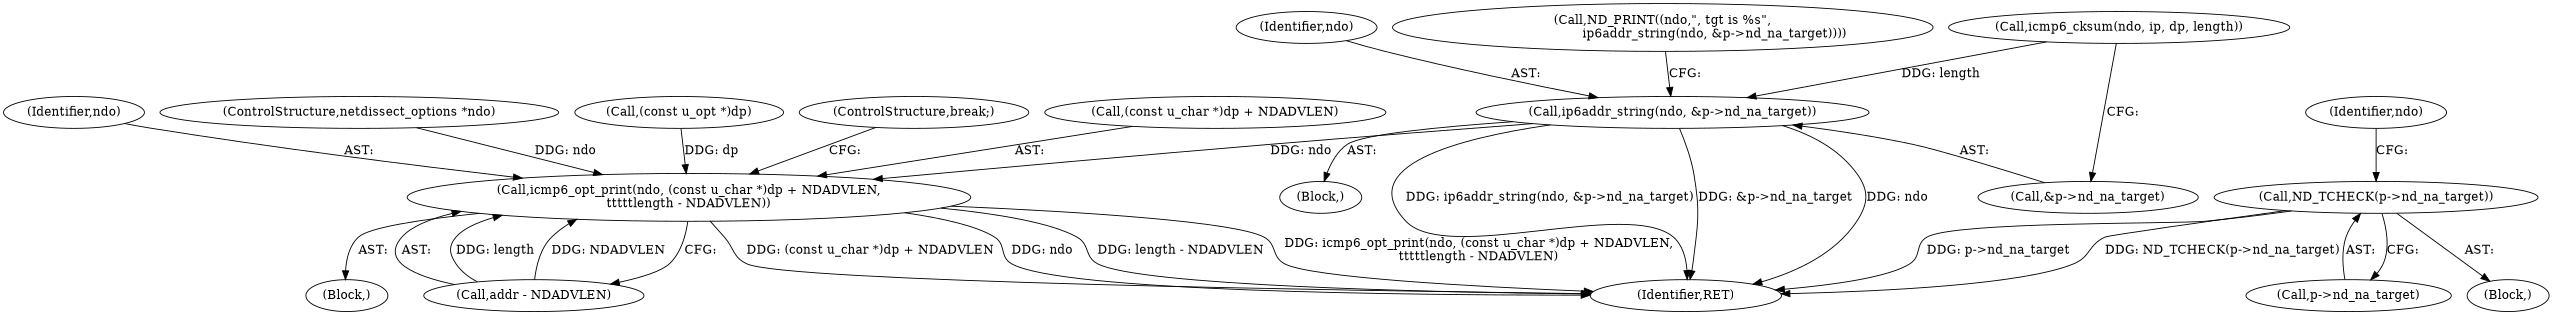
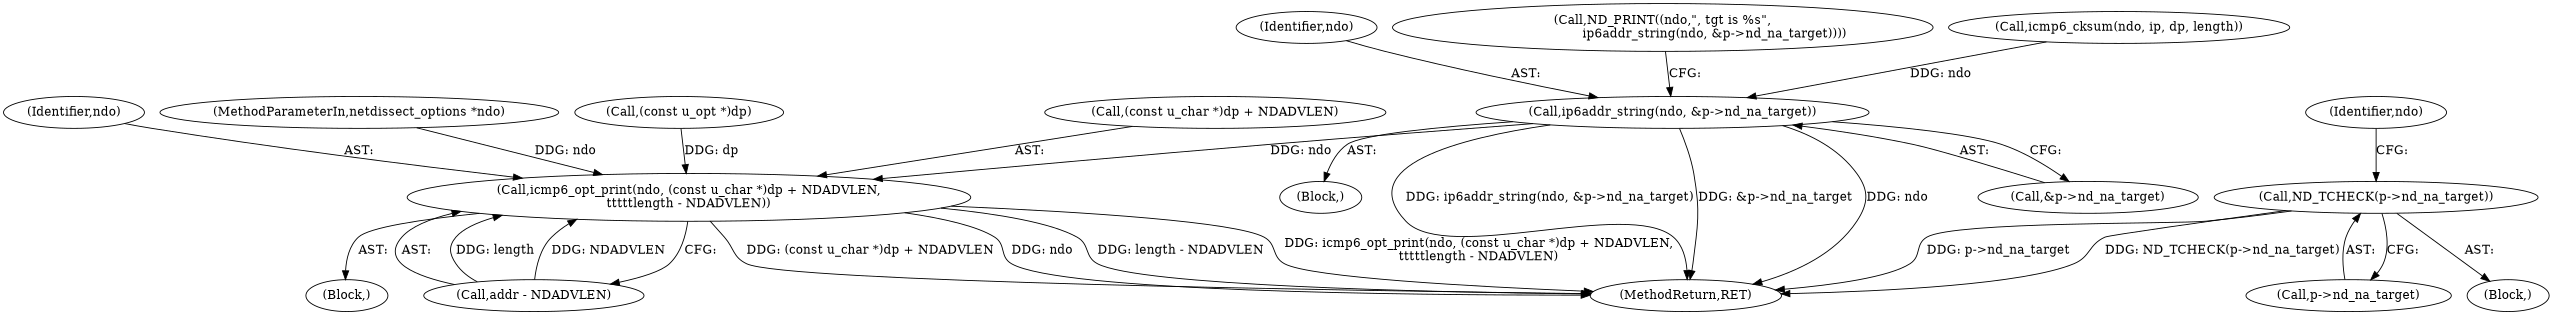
(1941, 74) -> (1941, 74)
(2104, 108) -> (1951, 134)
(359, 112) -> (359, 112)
(914, 112) -> none
(1686, 296) -> (1686, 296)
